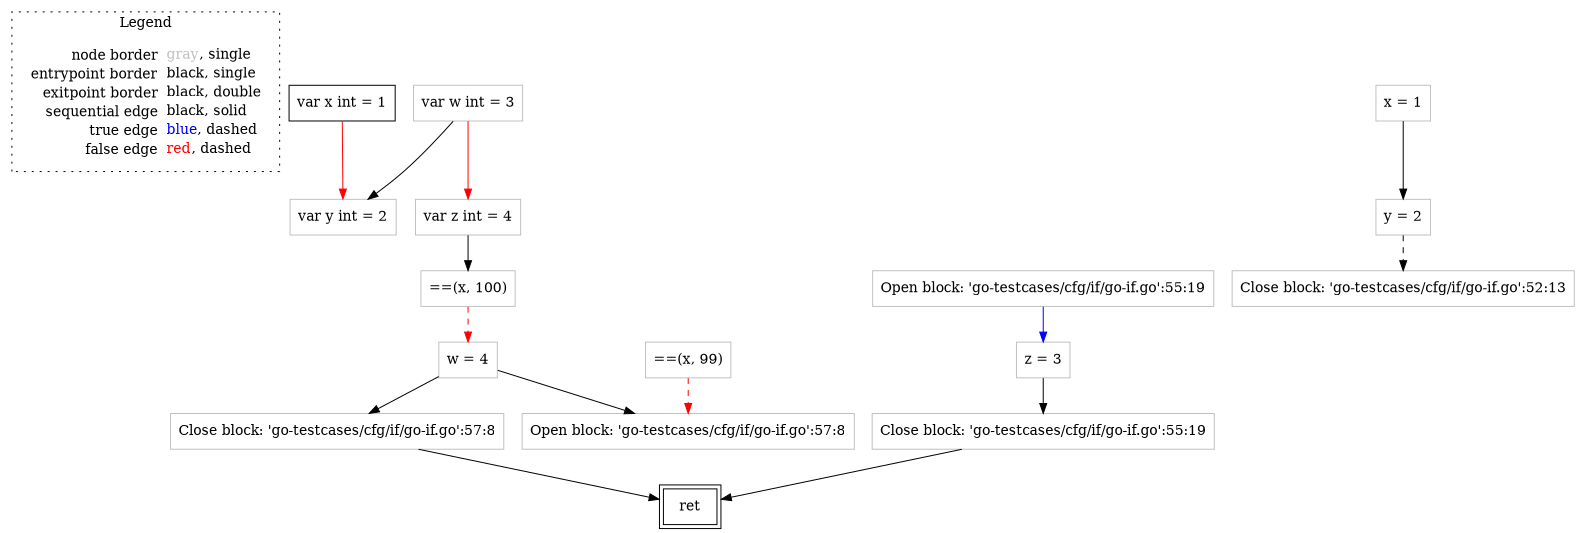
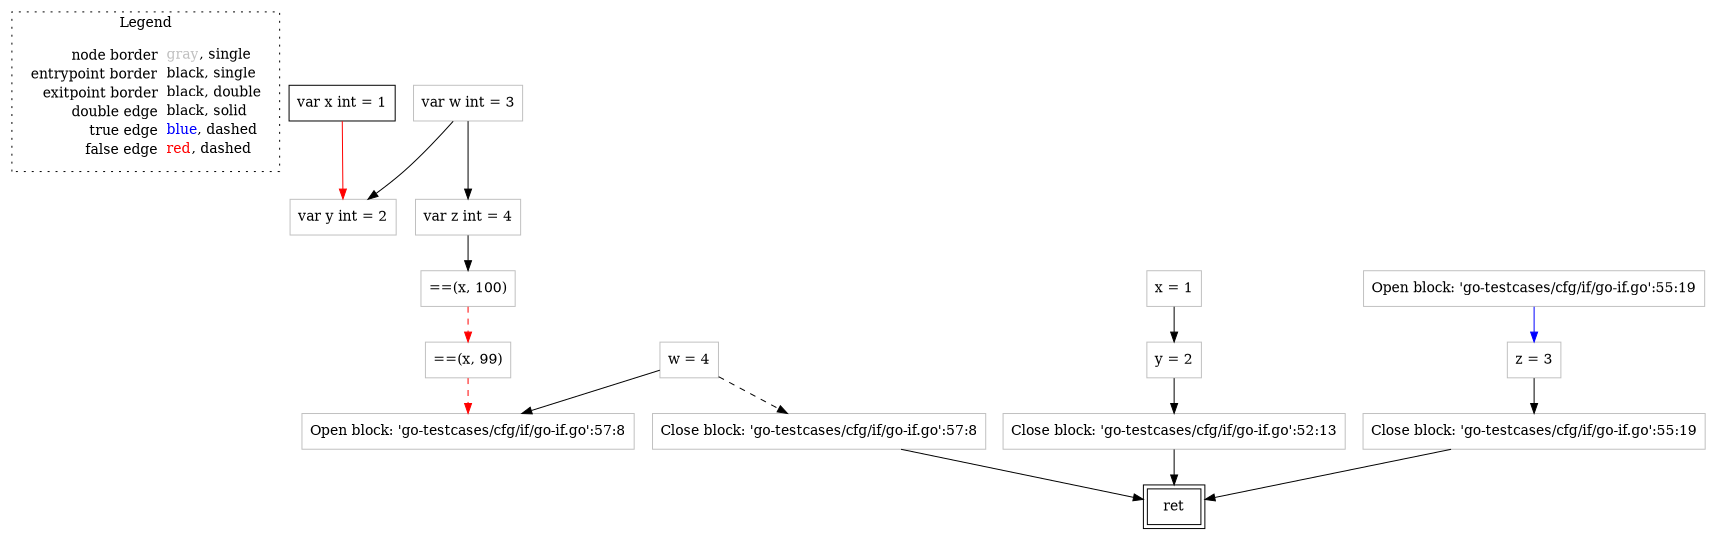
(104, 112) -> (117, 112)
(468, 155) -> (468, 155)
(1403, 248) -> (1174, 391)
(468, 319) -> (468, 319)
(408, 393) -> (749, 393)
none -> (1174, 462)
